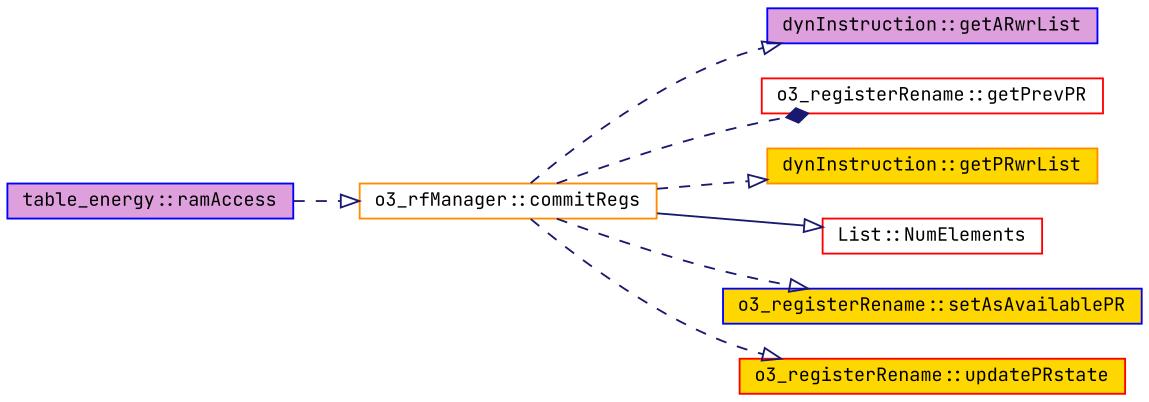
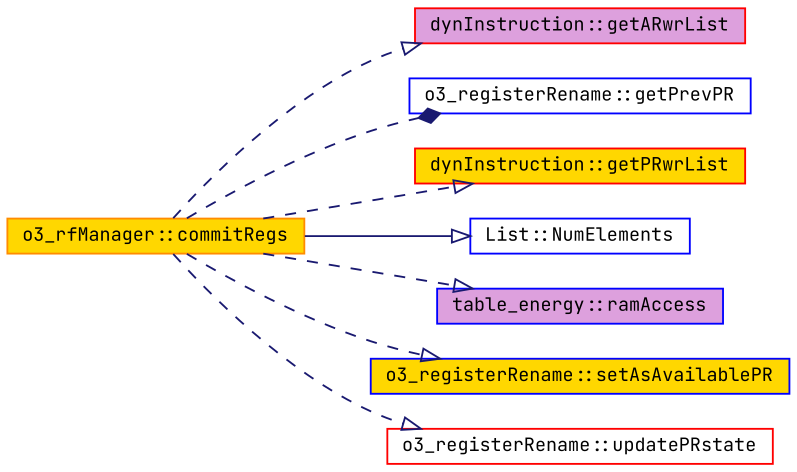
(932, 26) -> (580, 26)
(932, 96) -> (580, 96)
(932, 166) -> (580, 166)
(317, 201) -> (359, 270)
(508, 201) -> (156, 236)
(932, 236) -> (580, 236)
(932, 376) -> (580, 446)
